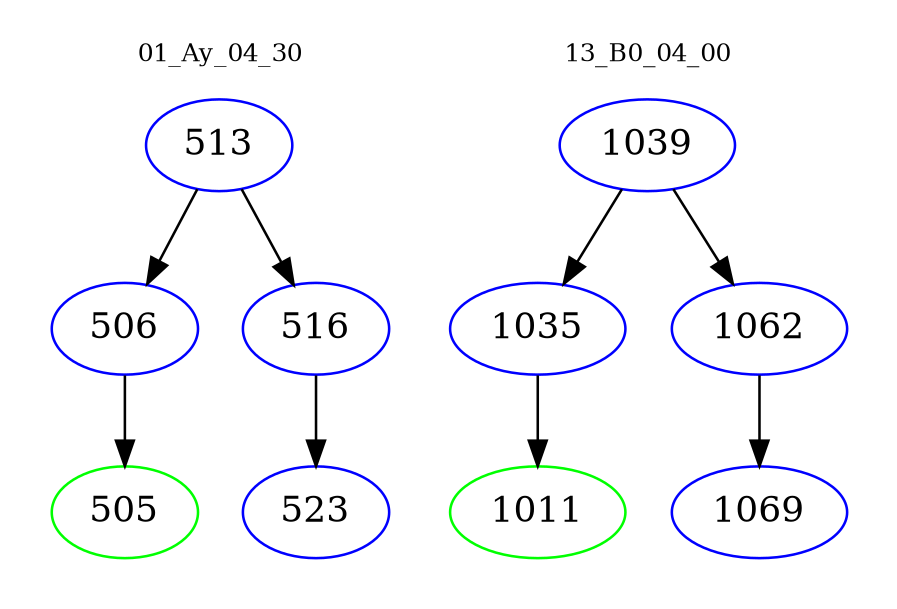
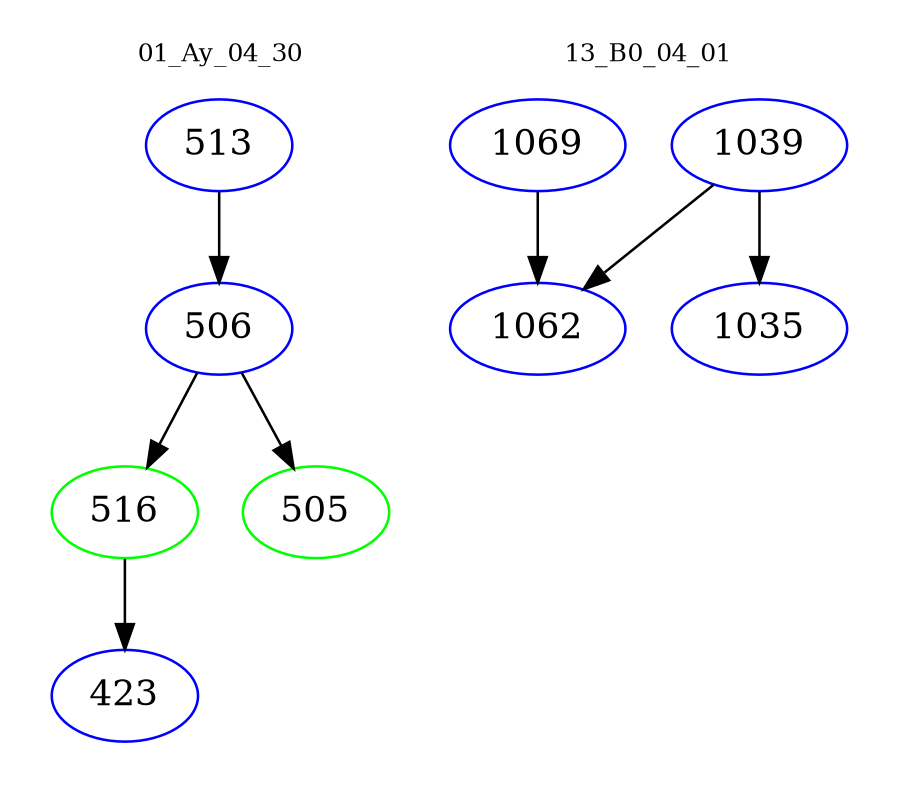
(649, 55) -> (649, 55)
(261, 226) -> (178, 409)
(316, 329) -> (125, 512)
(759, 408) -> (538, 225)
(316, 512) -> (125, 696)
(538, 512) -> none
